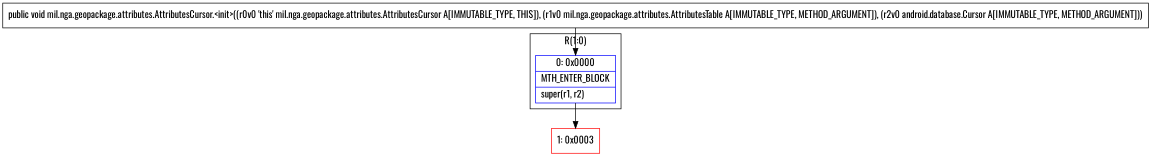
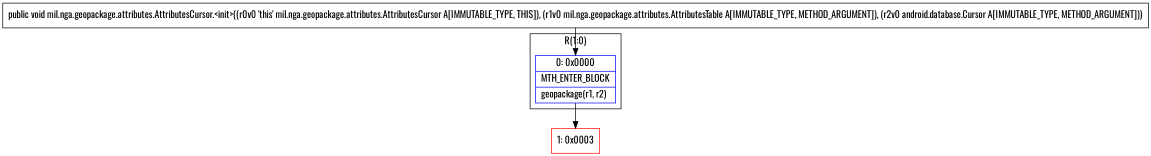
(563, 95) -> (574, 95)
